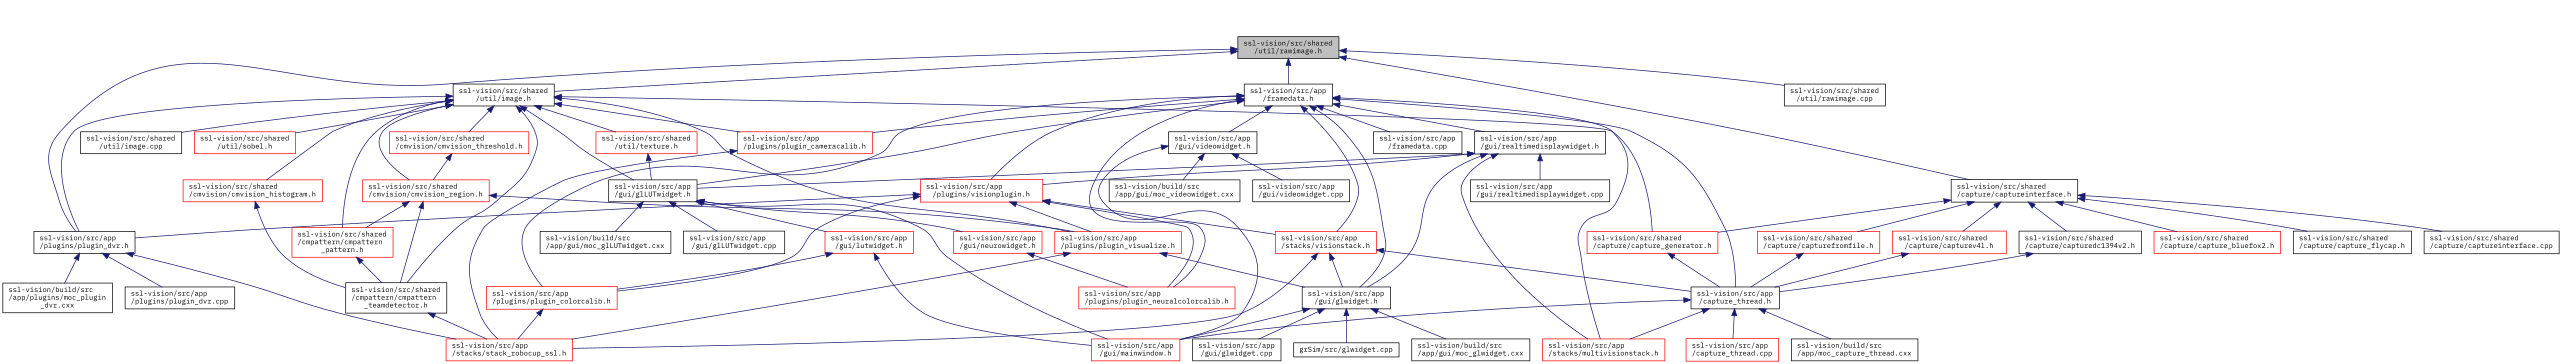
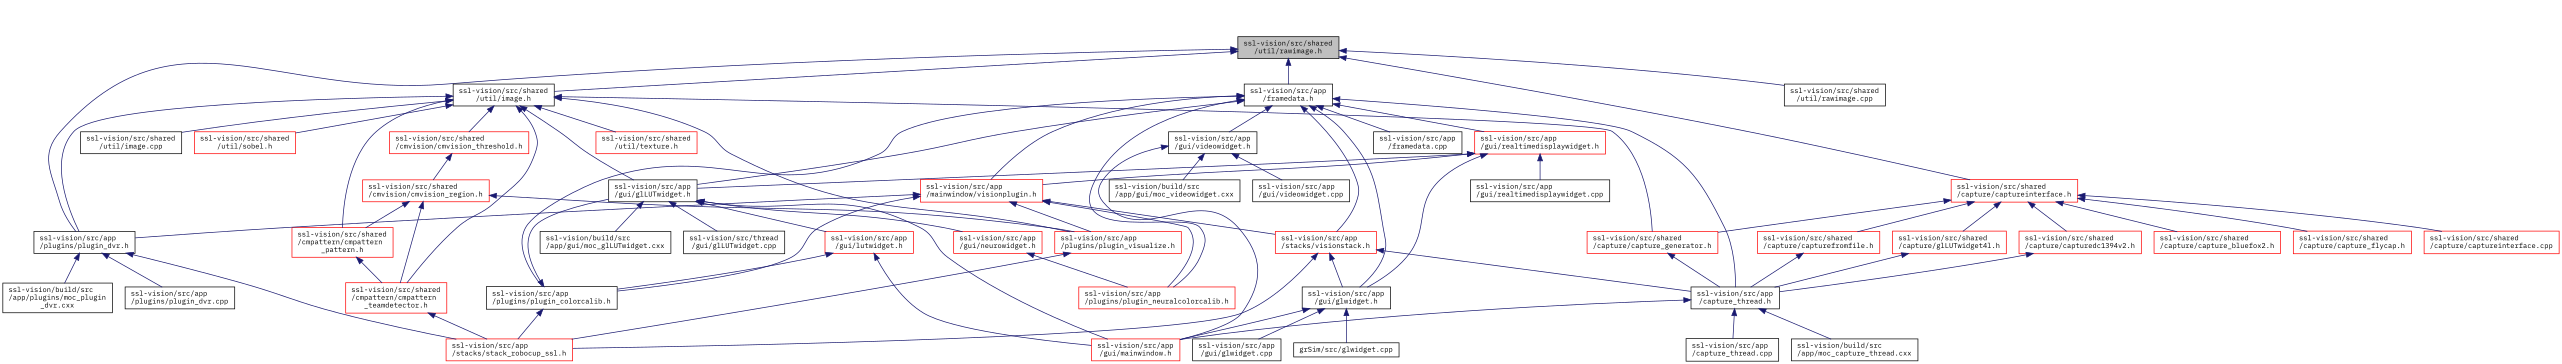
(381, 134) -> none
(805, 143) -> none
(1540, 143) -> (1540, 143)
(651, 173) -> (543, 220)
(253, 191) -> none
(982, 191) -> (982, 191)
(2014, 191) -> (2014, 191)
(734, 242) -> (734, 242)
(1949, 242) -> (1949, 242)
(2080, 242) -> (2080, 242)
(2352, 242) -> (2352, 242)
(2492, 242) -> (2492, 242)
(1236, 271) -> none
(396, 298) -> (396, 298)
(552, 298) -> (552, 298)
(1471, 350) -> none
(1604, 350) -> none
(1732, 350) -> (1732, 350)
